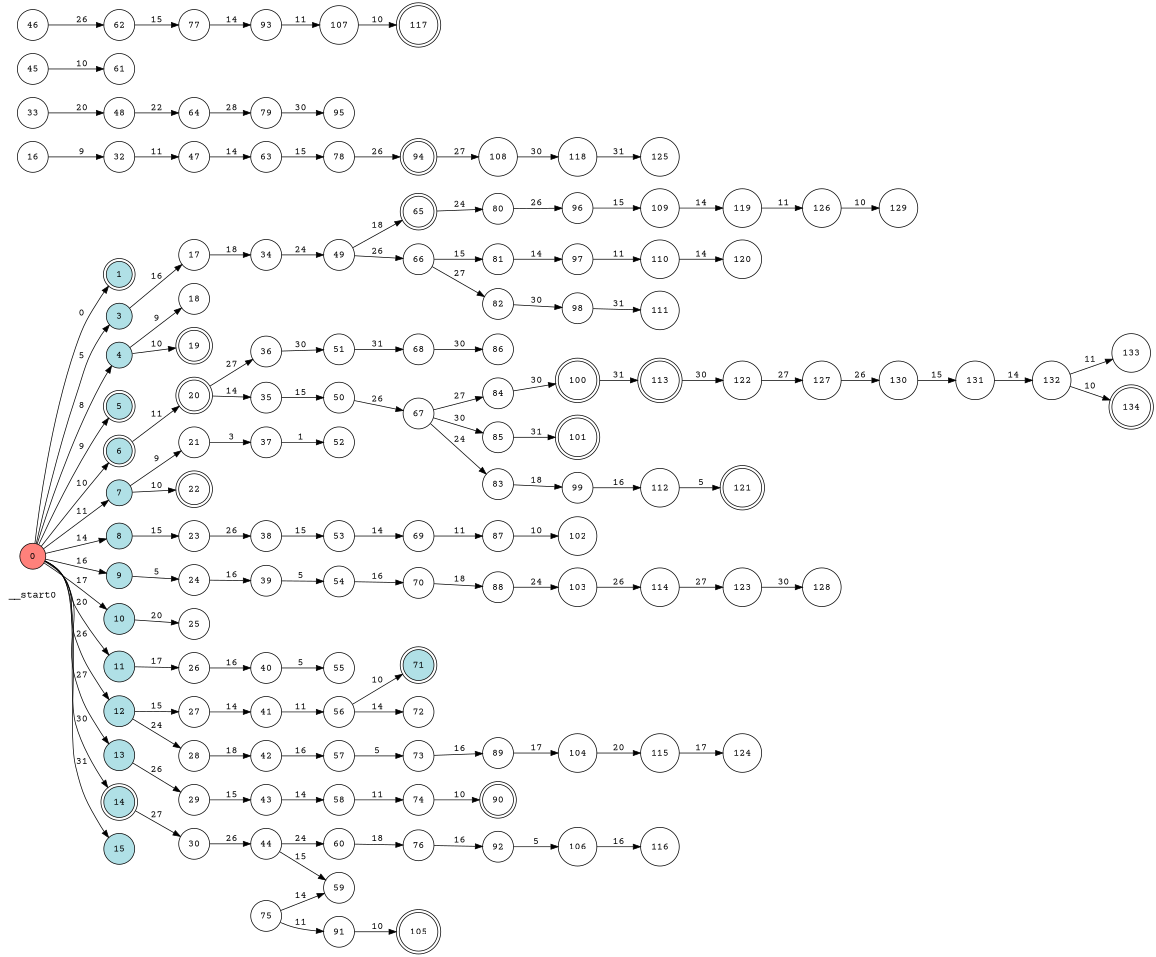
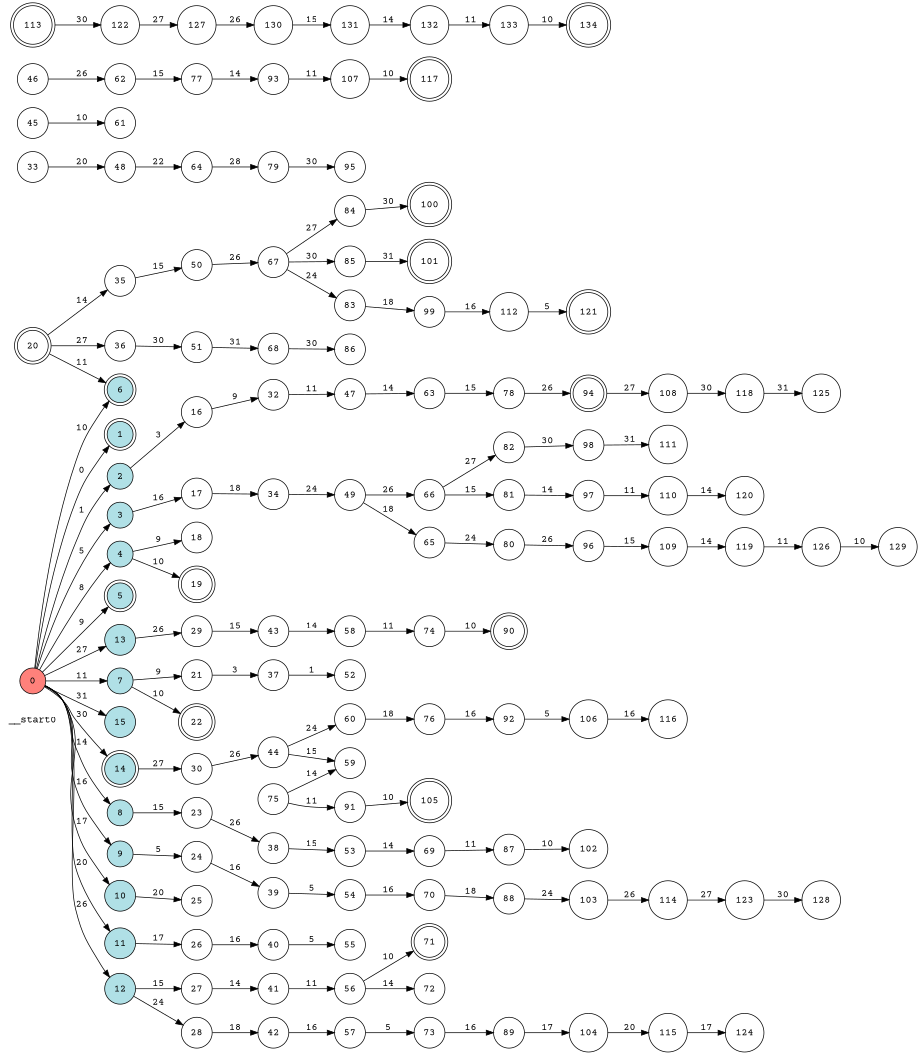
(419, 212) -> (429, 543)
(615, 380) -> none
(1087, 392) -> (544, 25)
(153, 426) -> (74, 367)
none -> (120, 476)
(419, 665) -> (429, 942)
